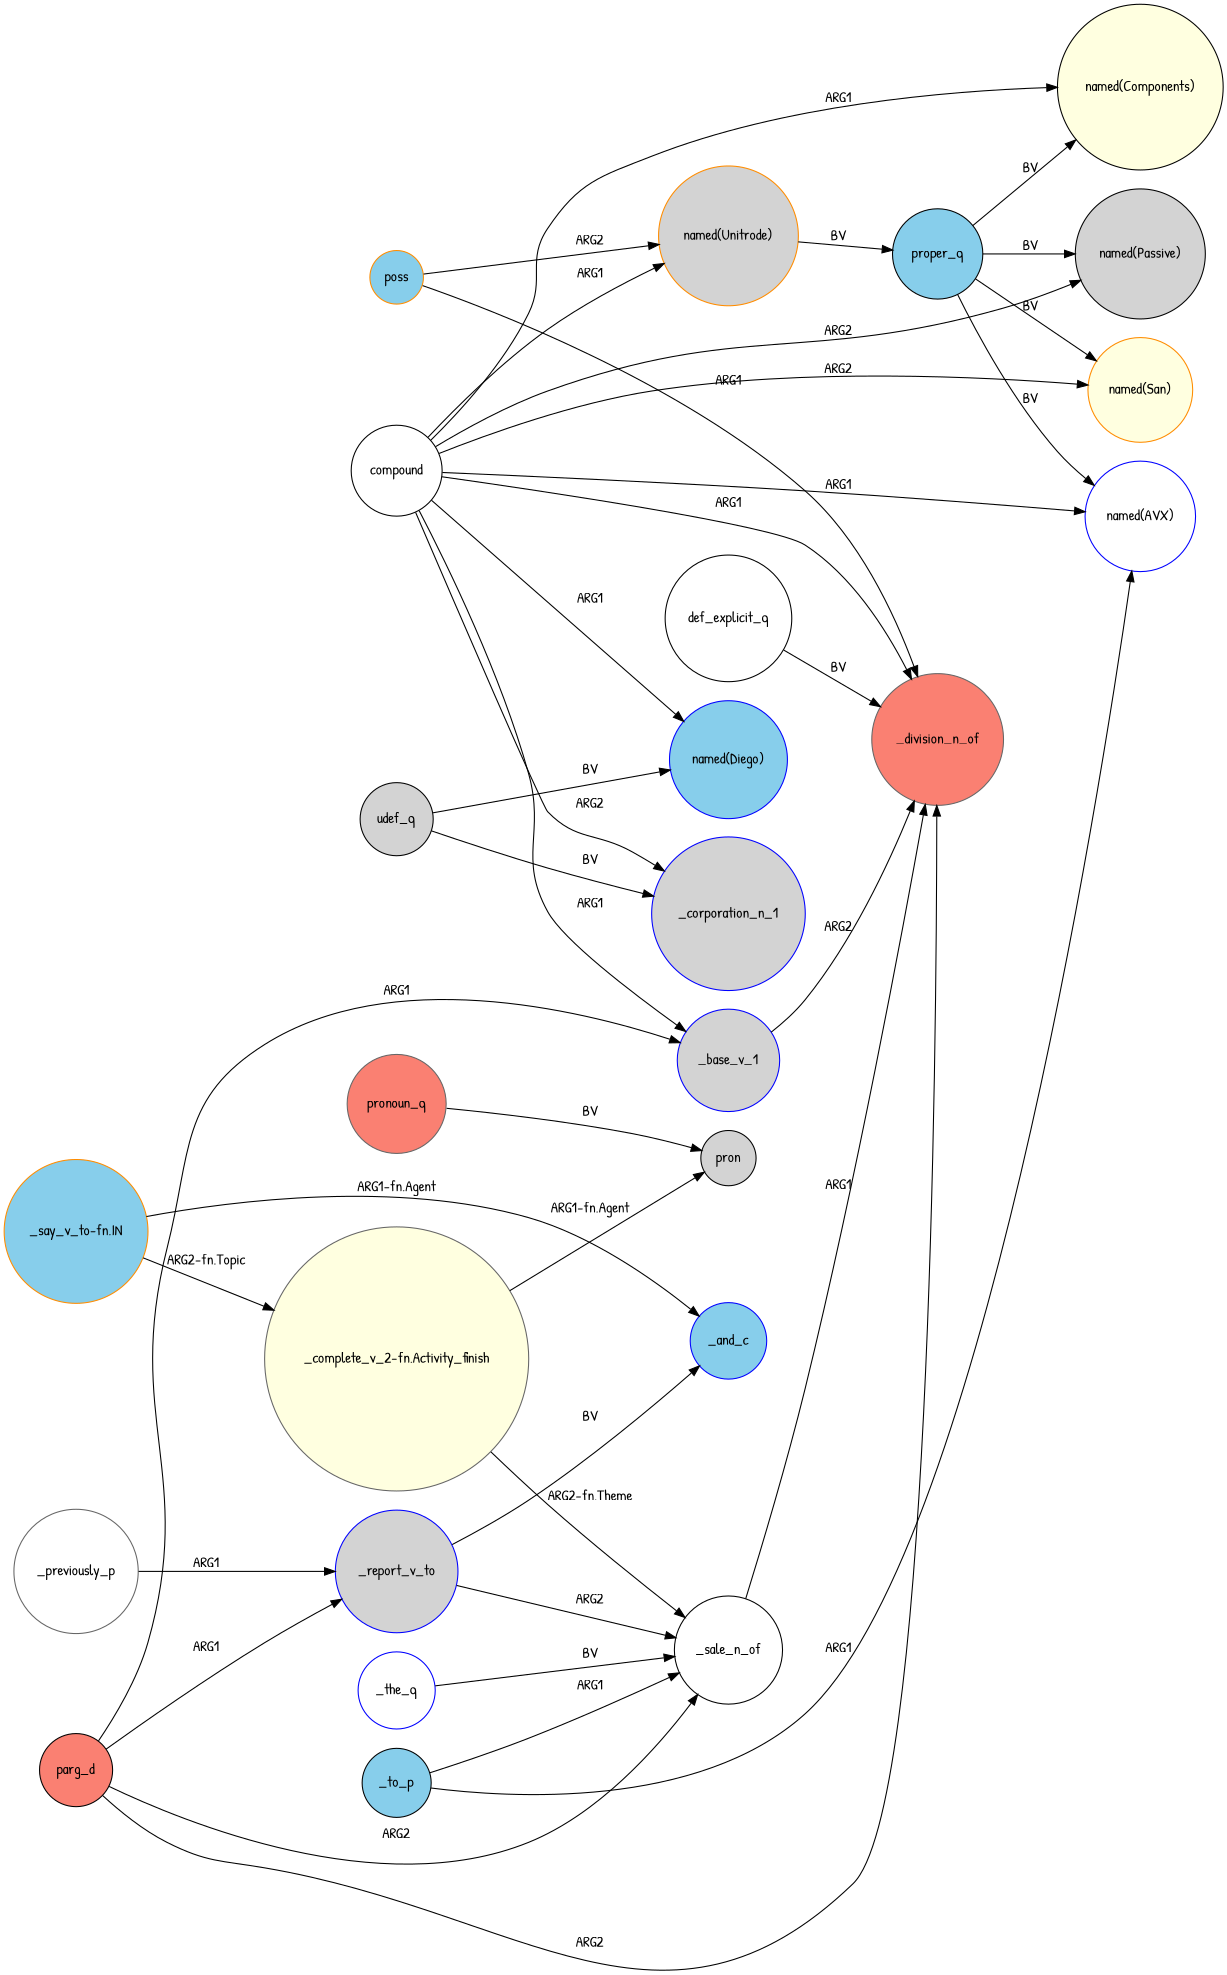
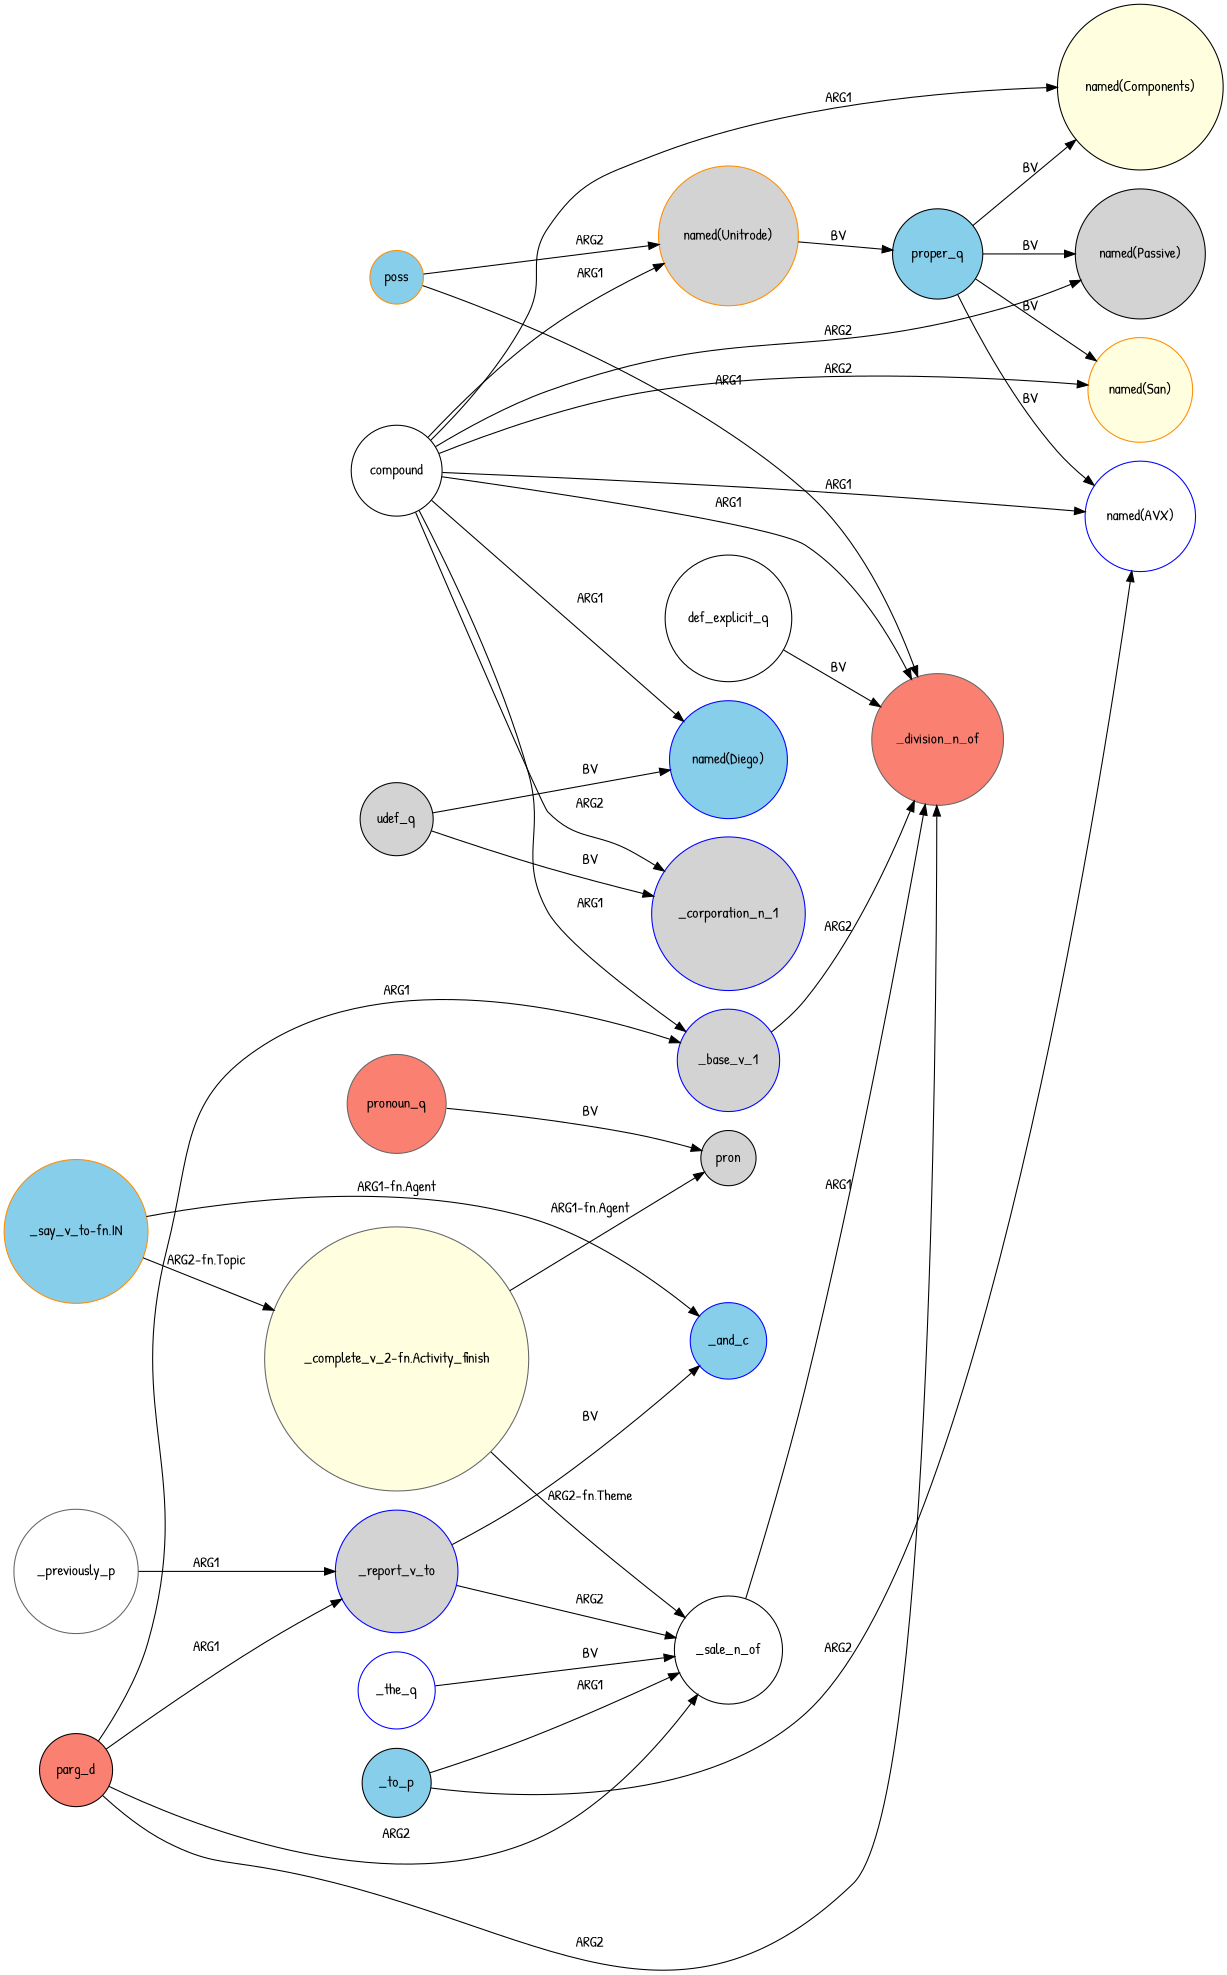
(839, 1648) -> (839, 1648)
